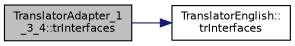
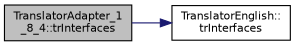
(68, 23) -> (68, 23)
